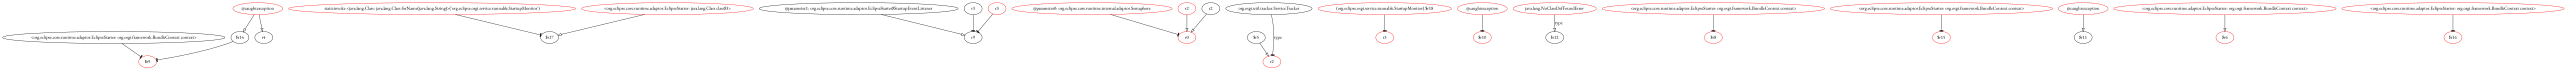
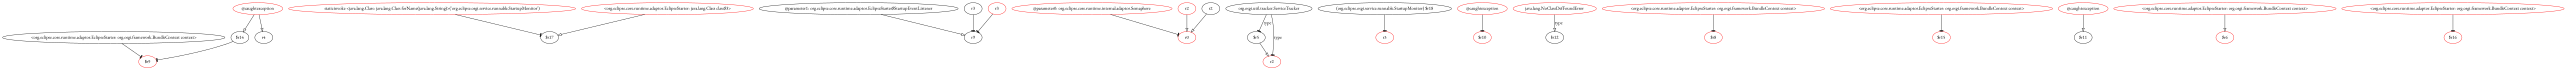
(1385, 9) -> (1385, 9)
none -> (1263, 22)
